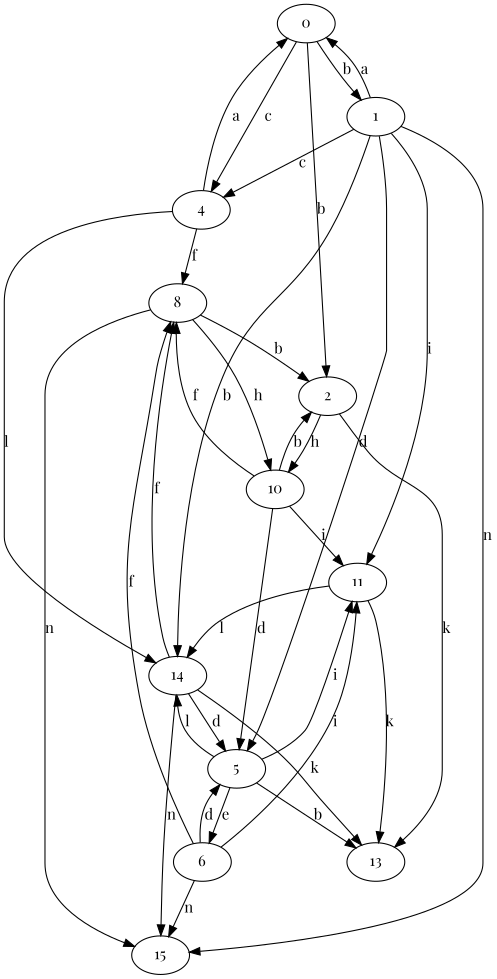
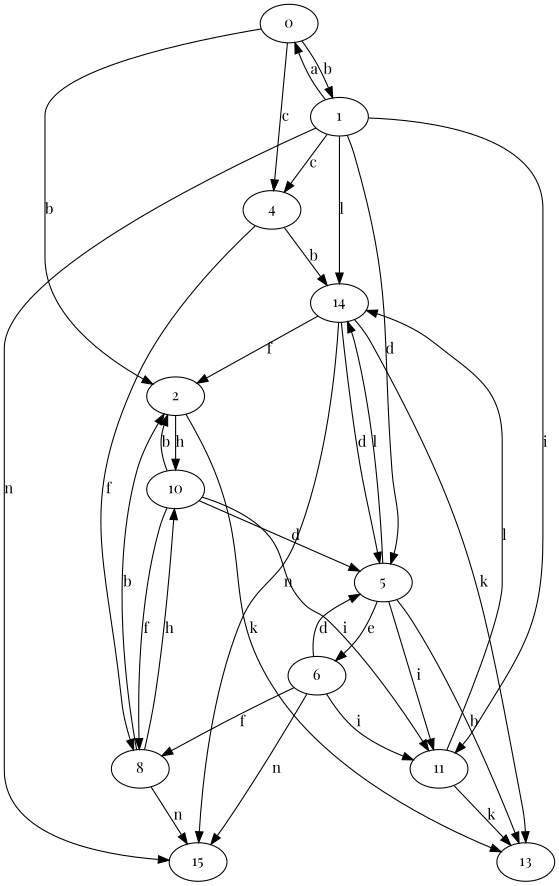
(226, 110) -> none
(228, 396) -> (342, 210)
(6, 443) -> (314, 256)
(153, 495) -> (262, 347)
